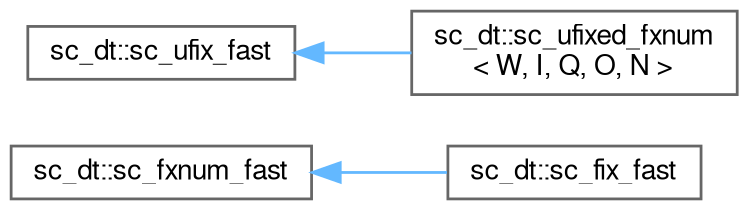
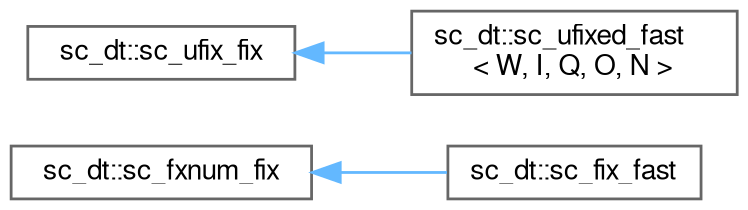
(161, 53) -> (161, 53)
(574, 53) -> (574, 53)
(161, 172) -> (161, 172)
